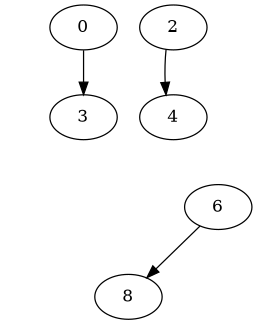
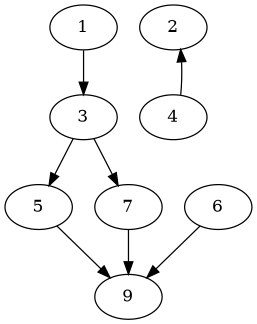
(84, 27) -> (84, 27)
(165, 66) -> (182, 78)
none -> (39, 207)
none -> (128, 207)
(128, 297) -> (128, 297)
